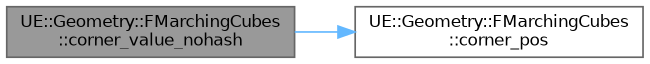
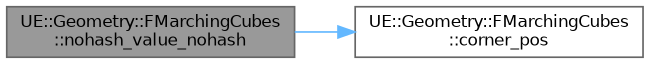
(151, 32) -> (151, 32)
